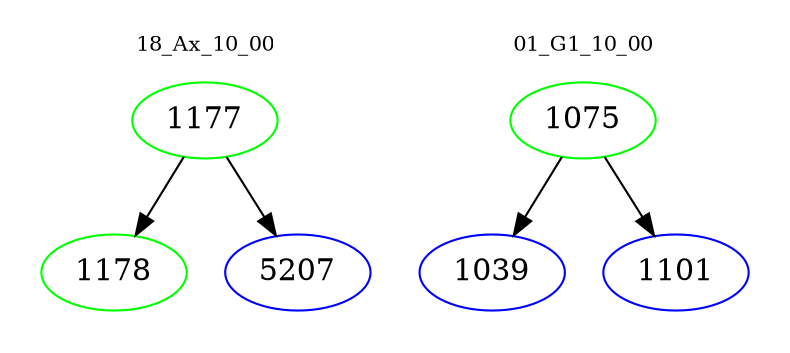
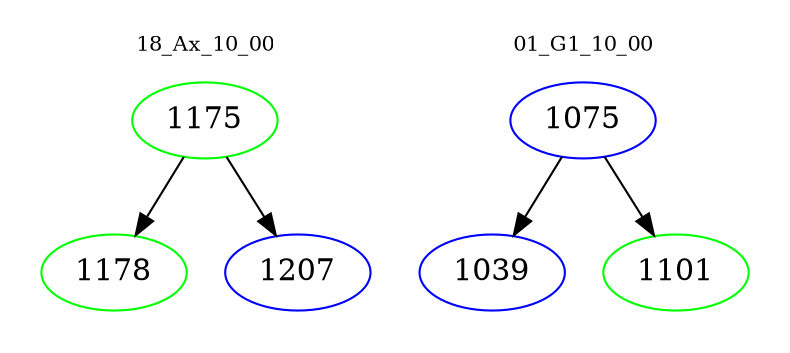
(205, 120) -> (205, 120)
(583, 120) -> (583, 120)
(298, 273) -> (298, 273)
(676, 273) -> (676, 273)
